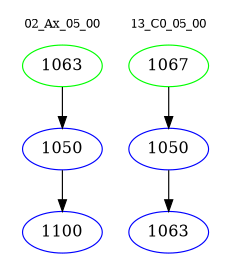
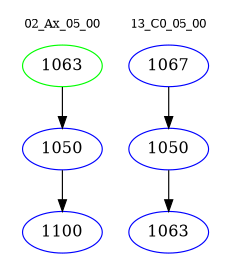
(169, 66) -> (169, 66)
